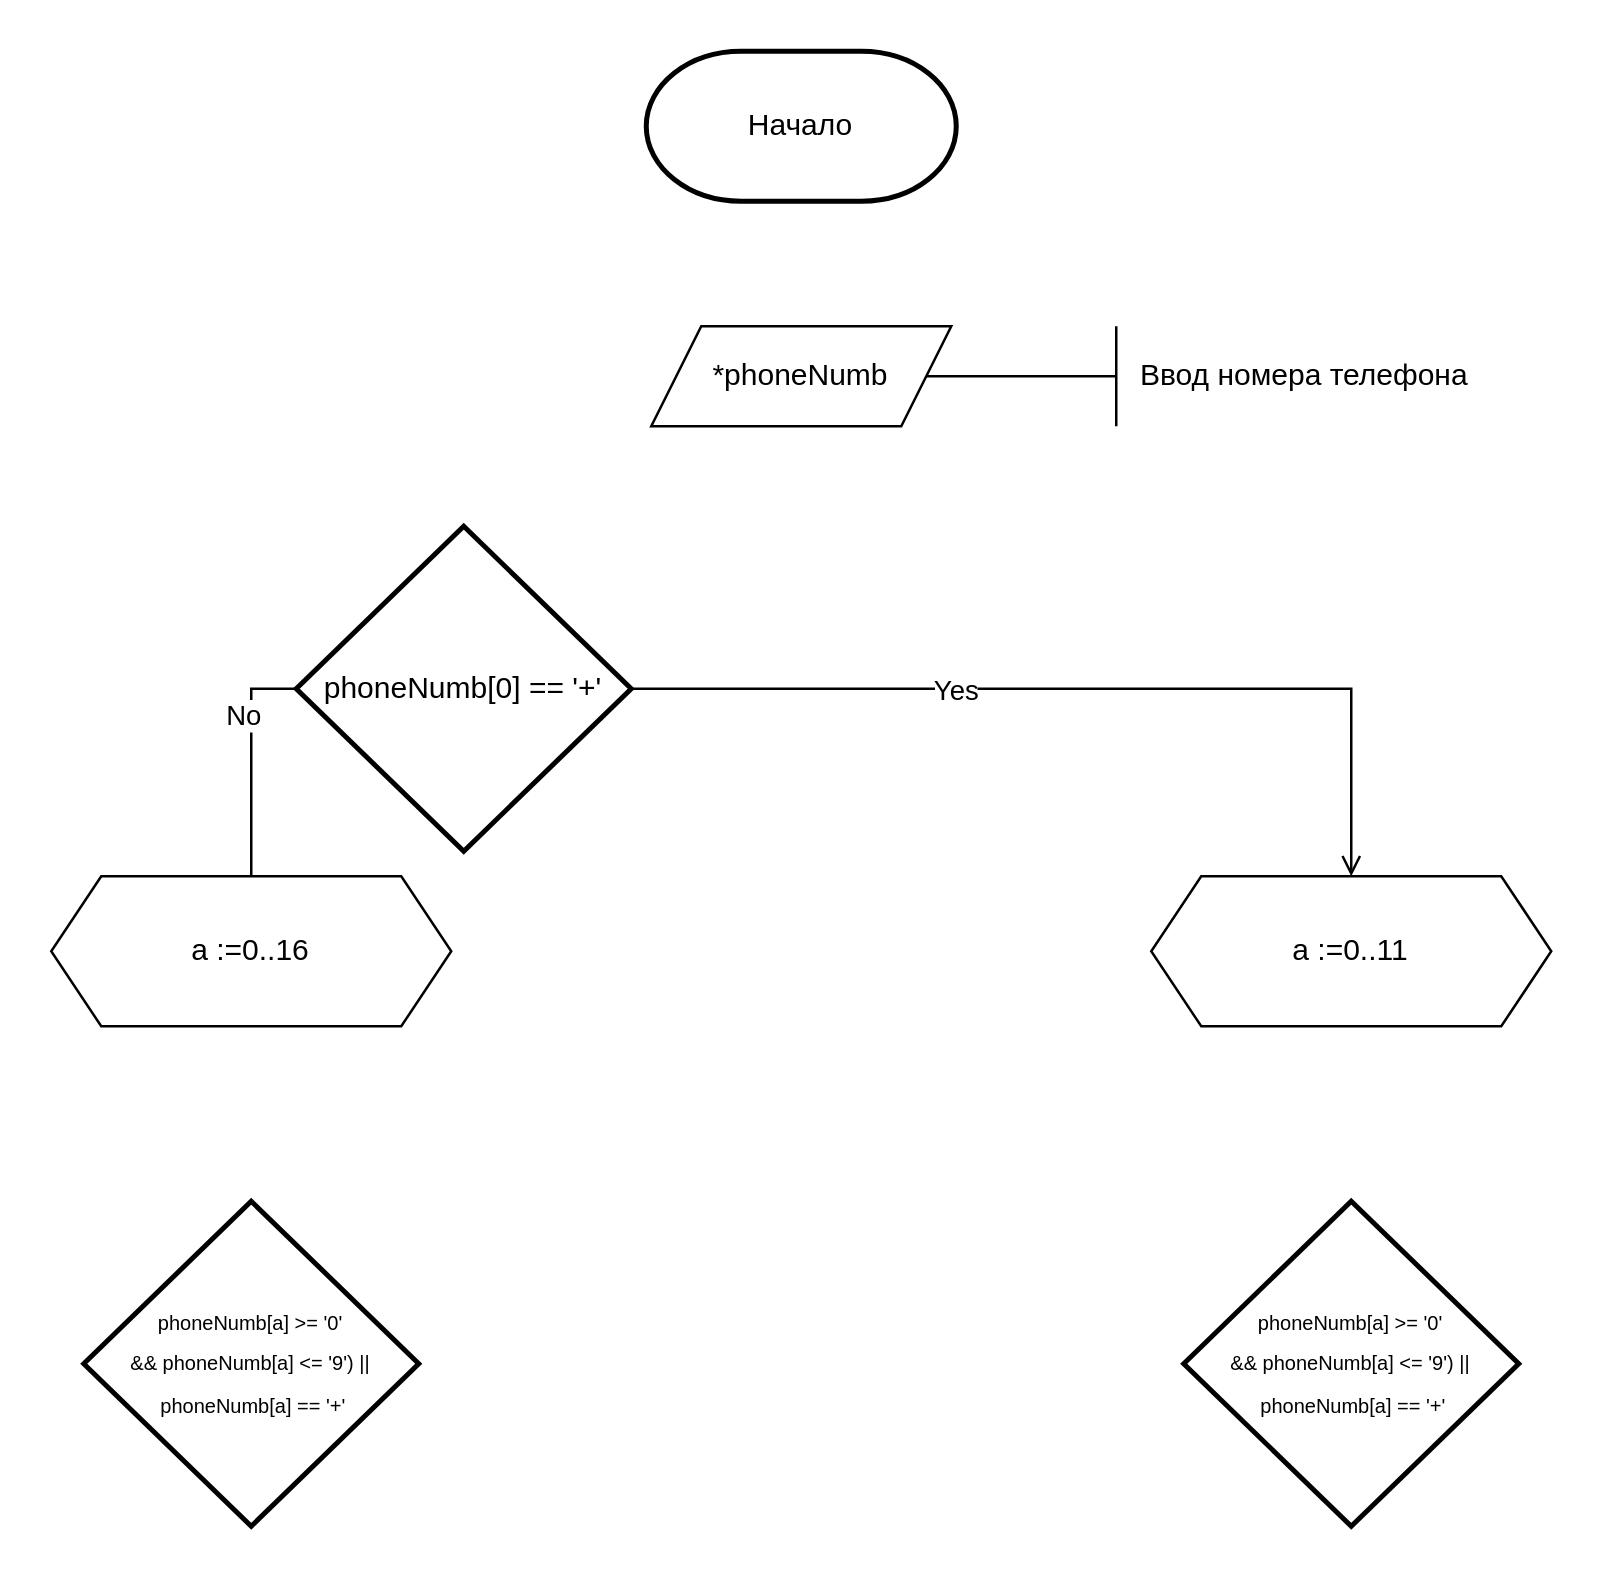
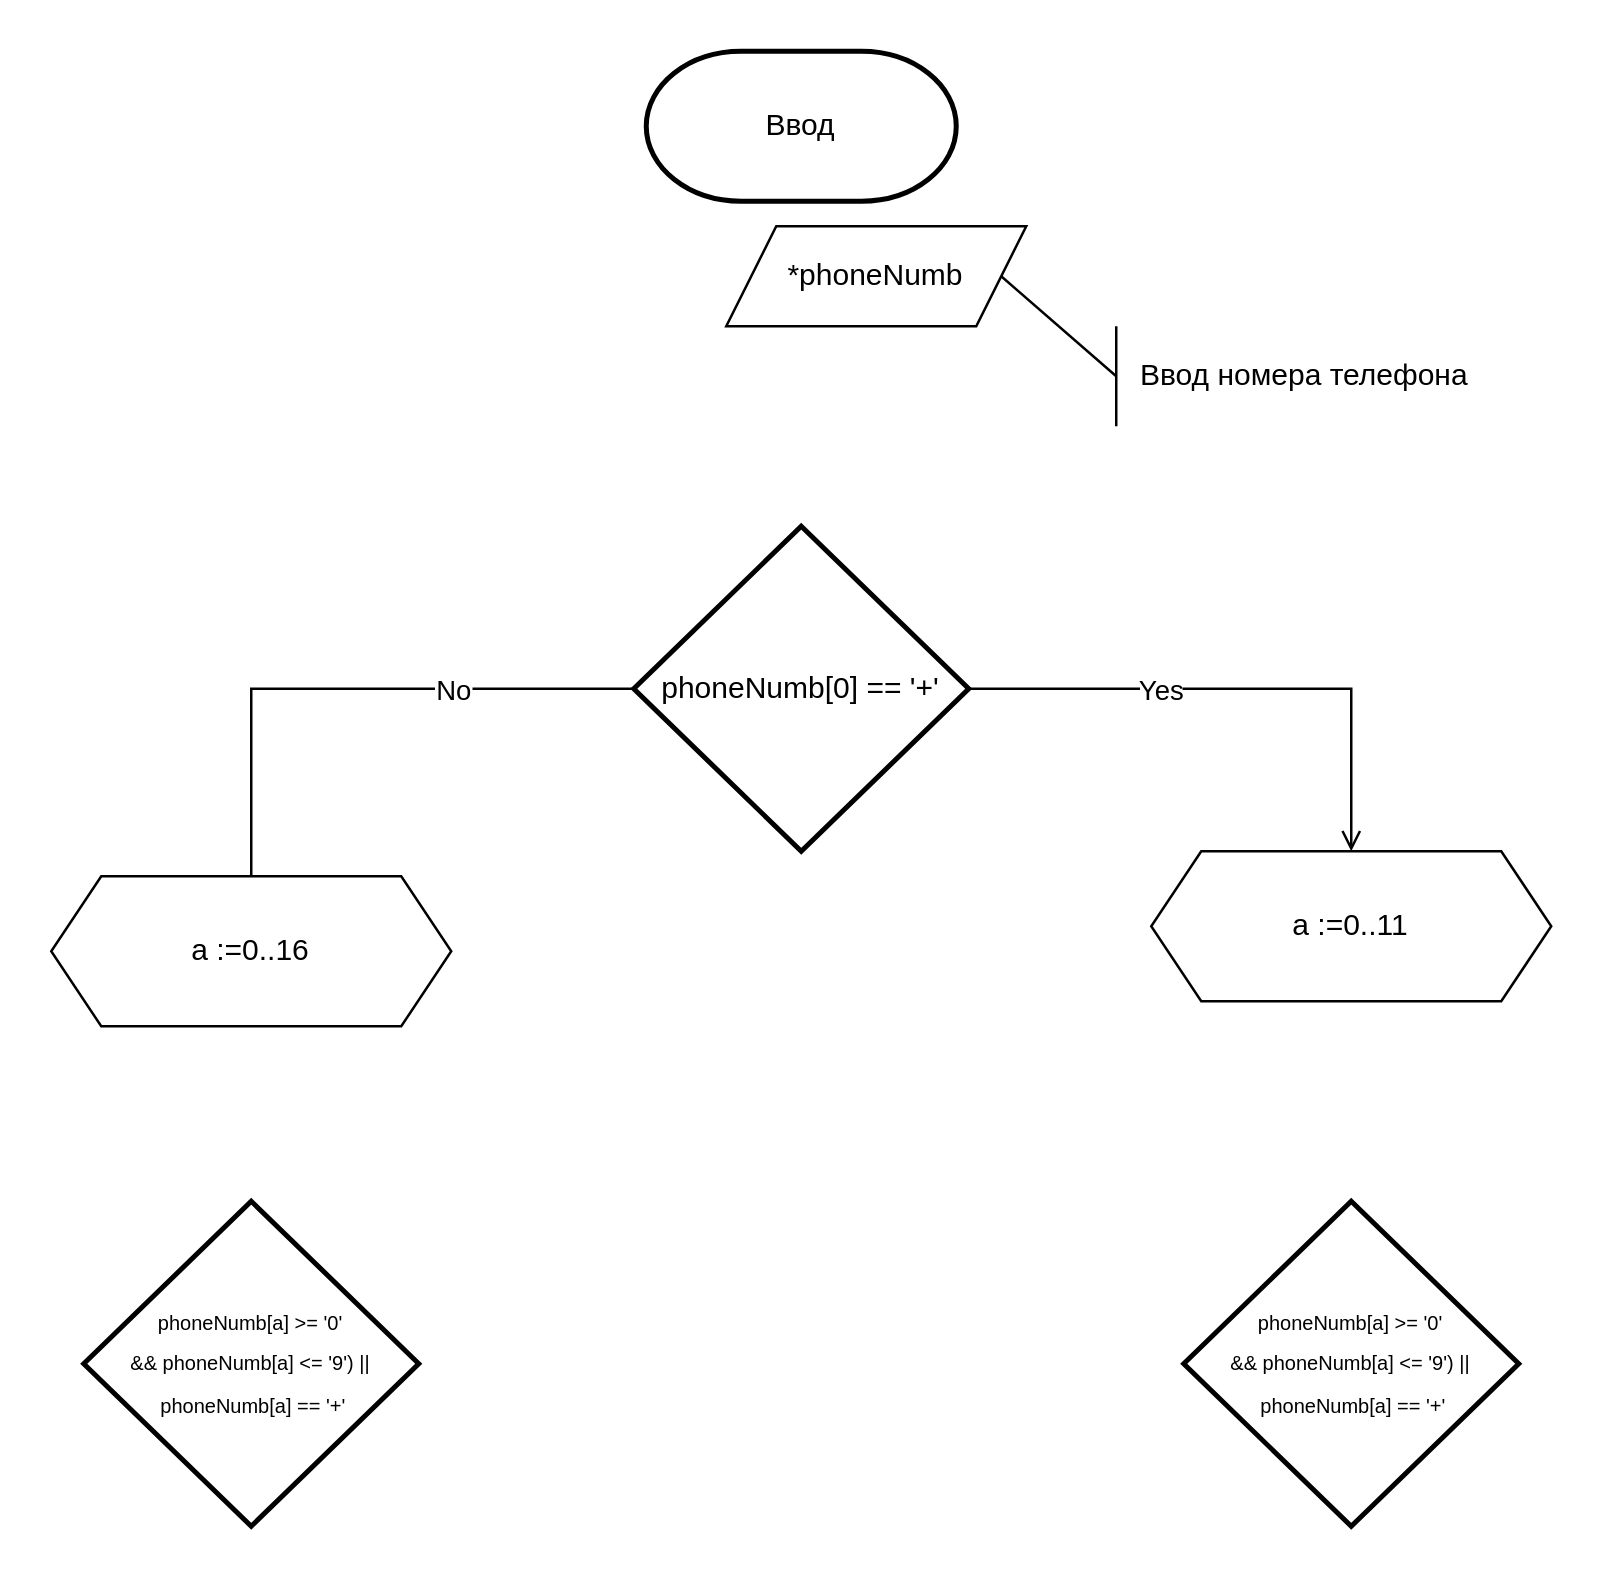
(801, 126) -> (801, 126)
(801, 376) -> (876, 276)
(464, 689) -> (801, 689)
(1351, 951) -> (1351, 926)
